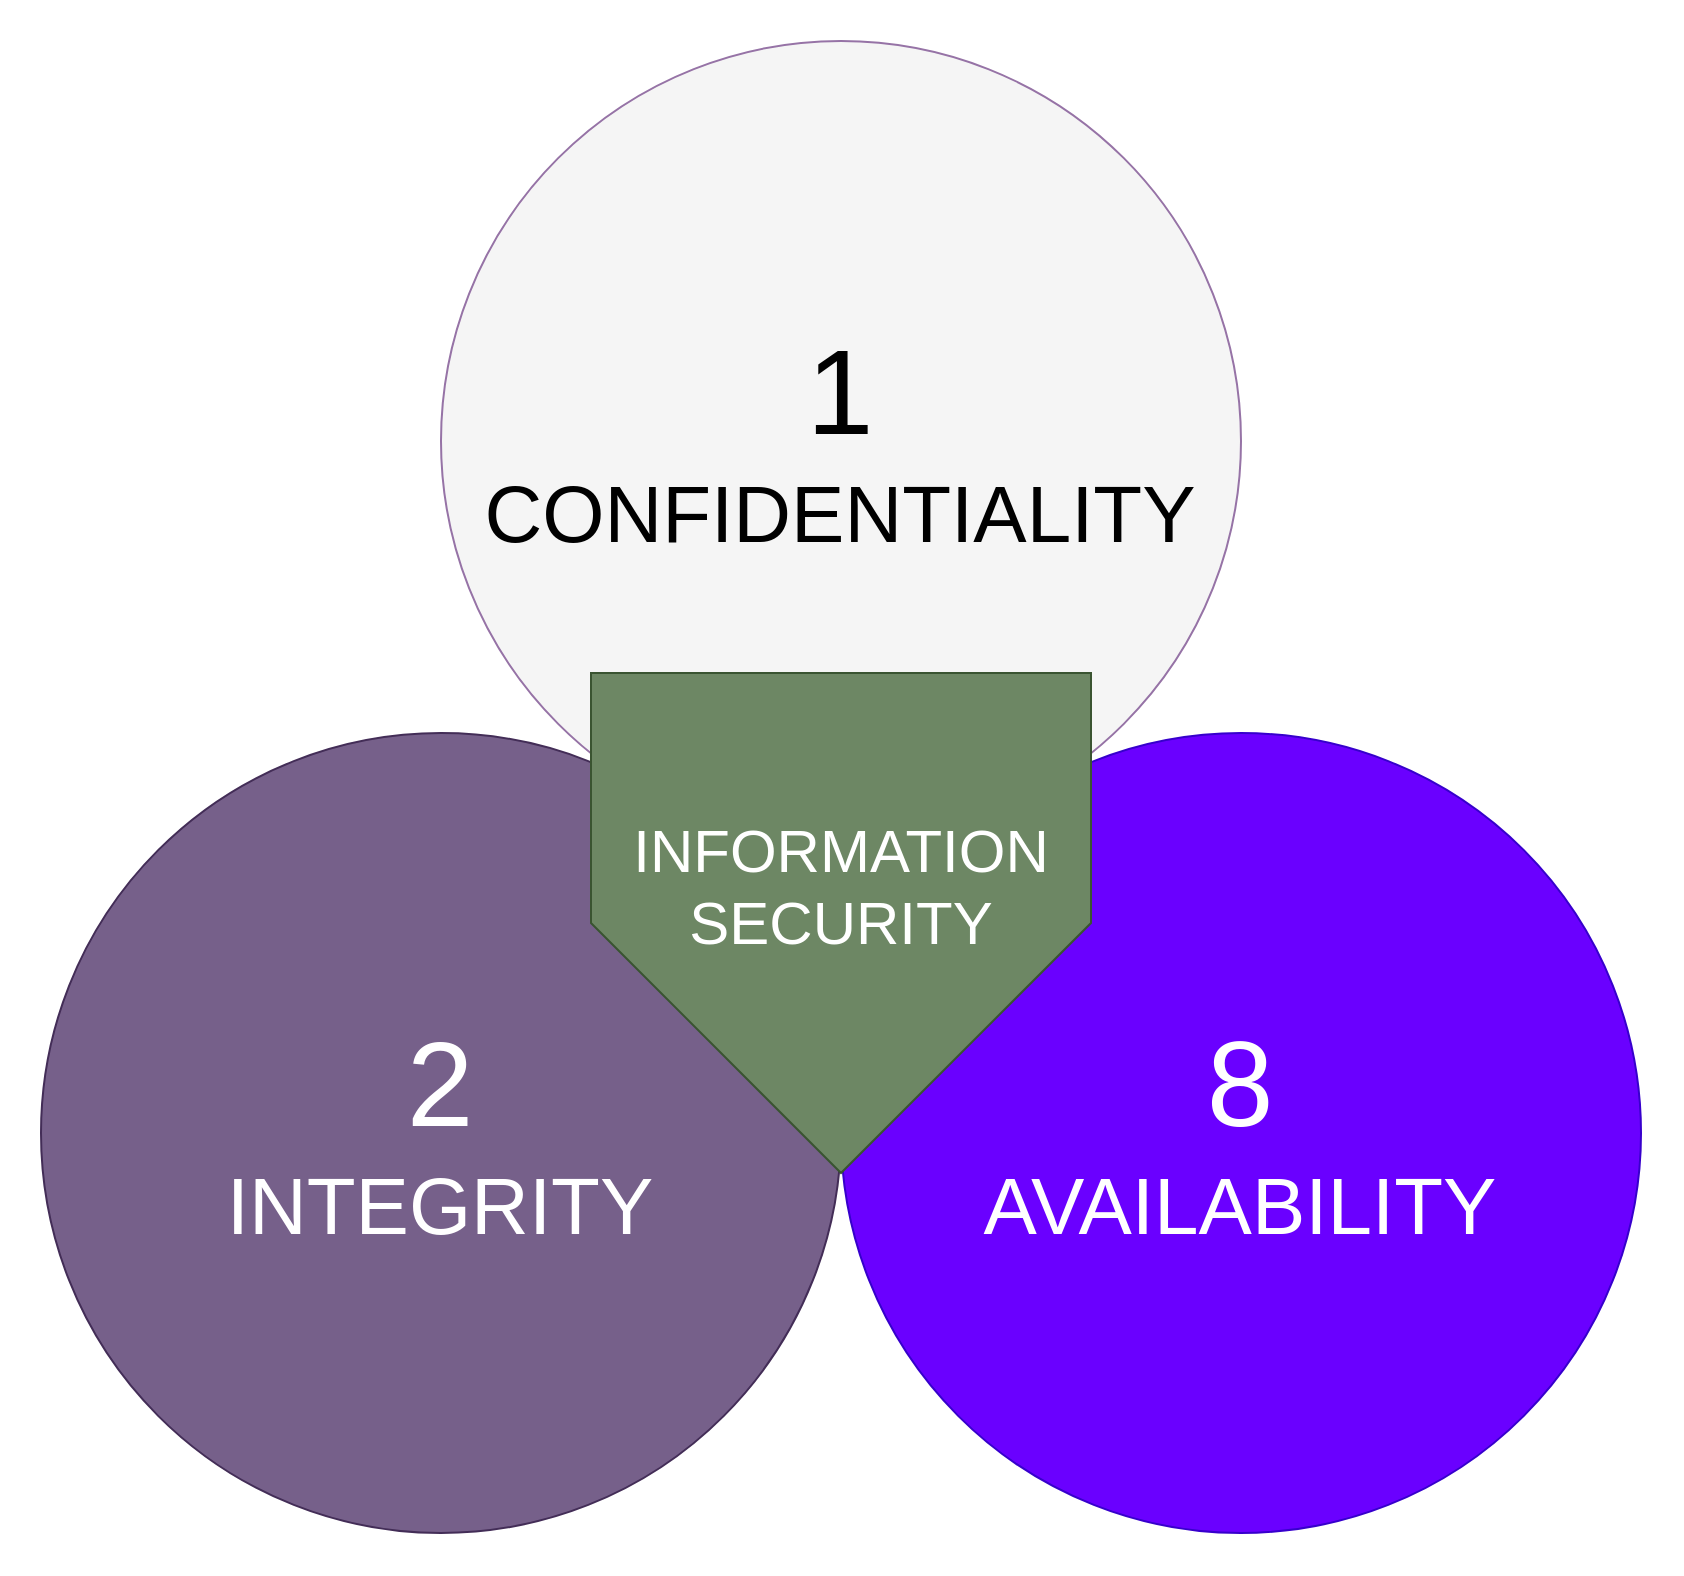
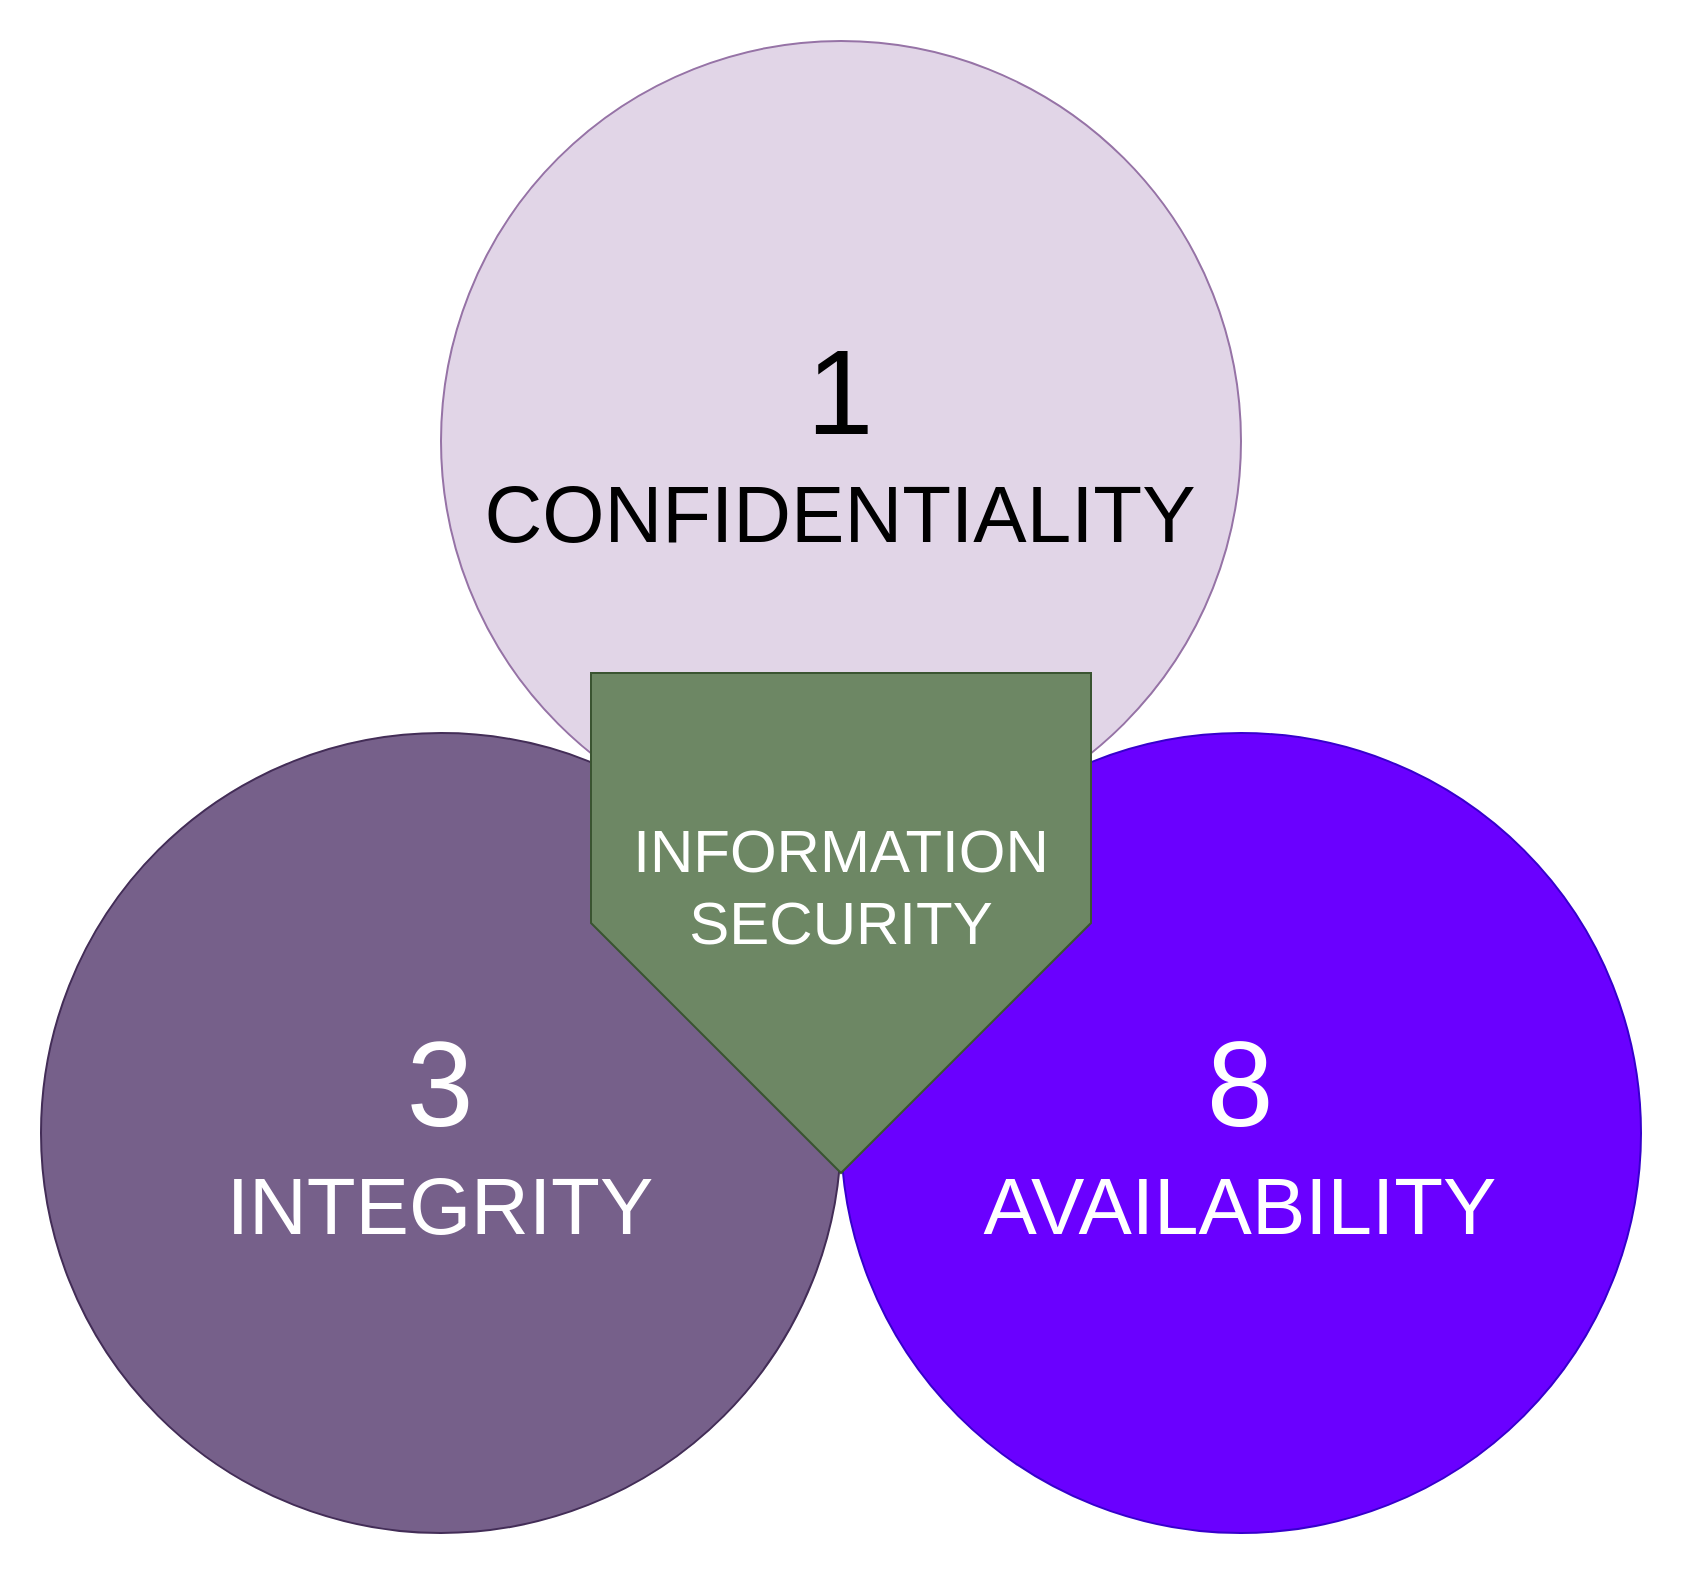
(841, 441) -> (841, 441)
(441, 1133) -> (441, 1133)
